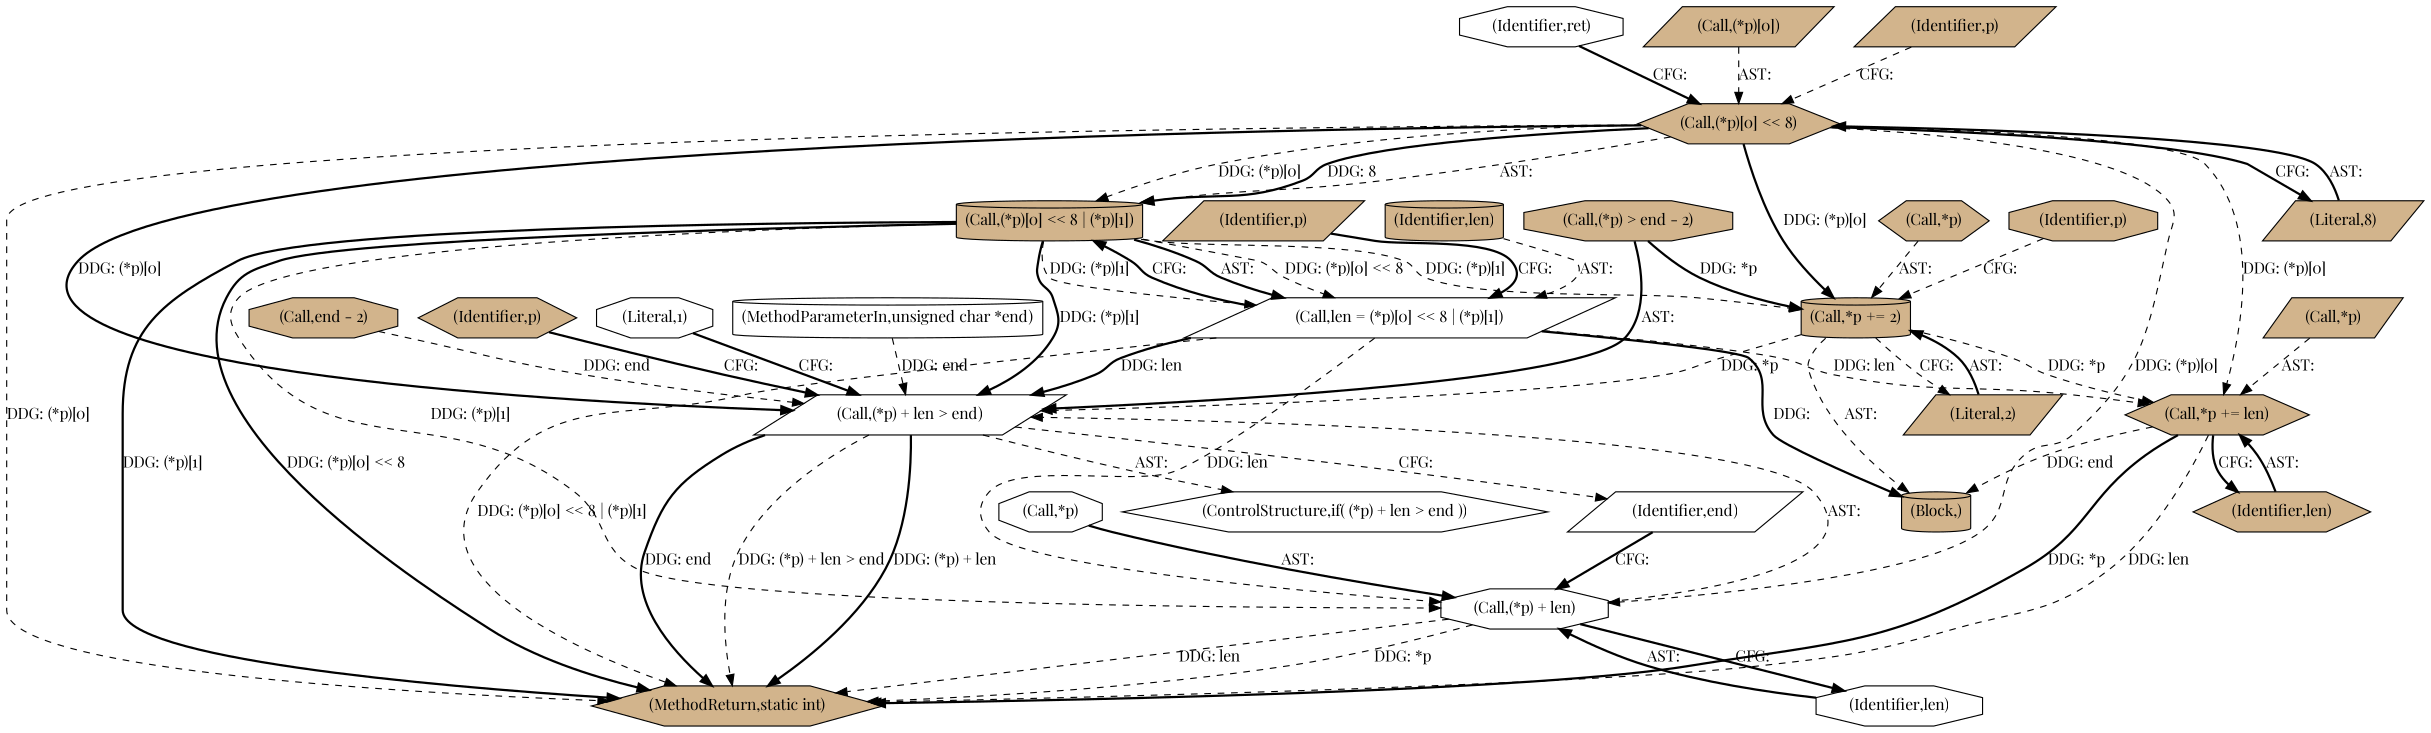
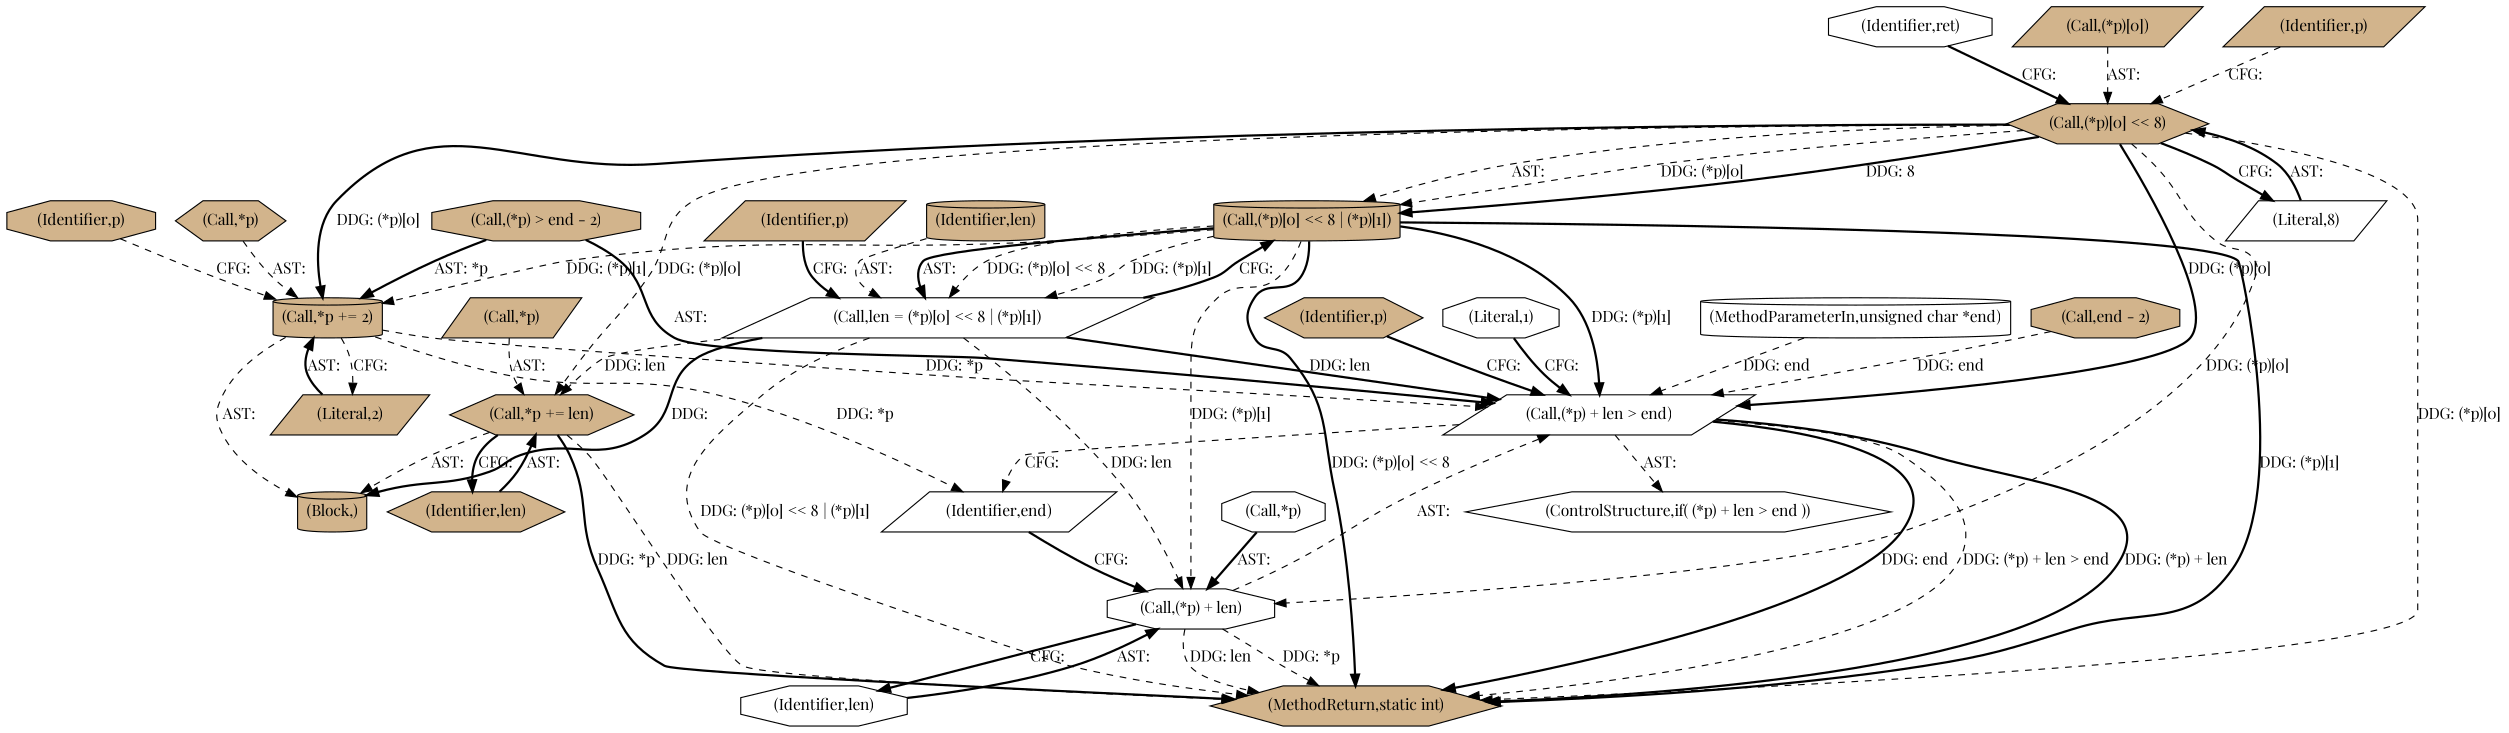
(2343, 221) -> (2306, 221)
(1729, 269) -> (462, 269)
(2027, 365) -> (655, 385)
(2081, 463) -> (450, 463)
